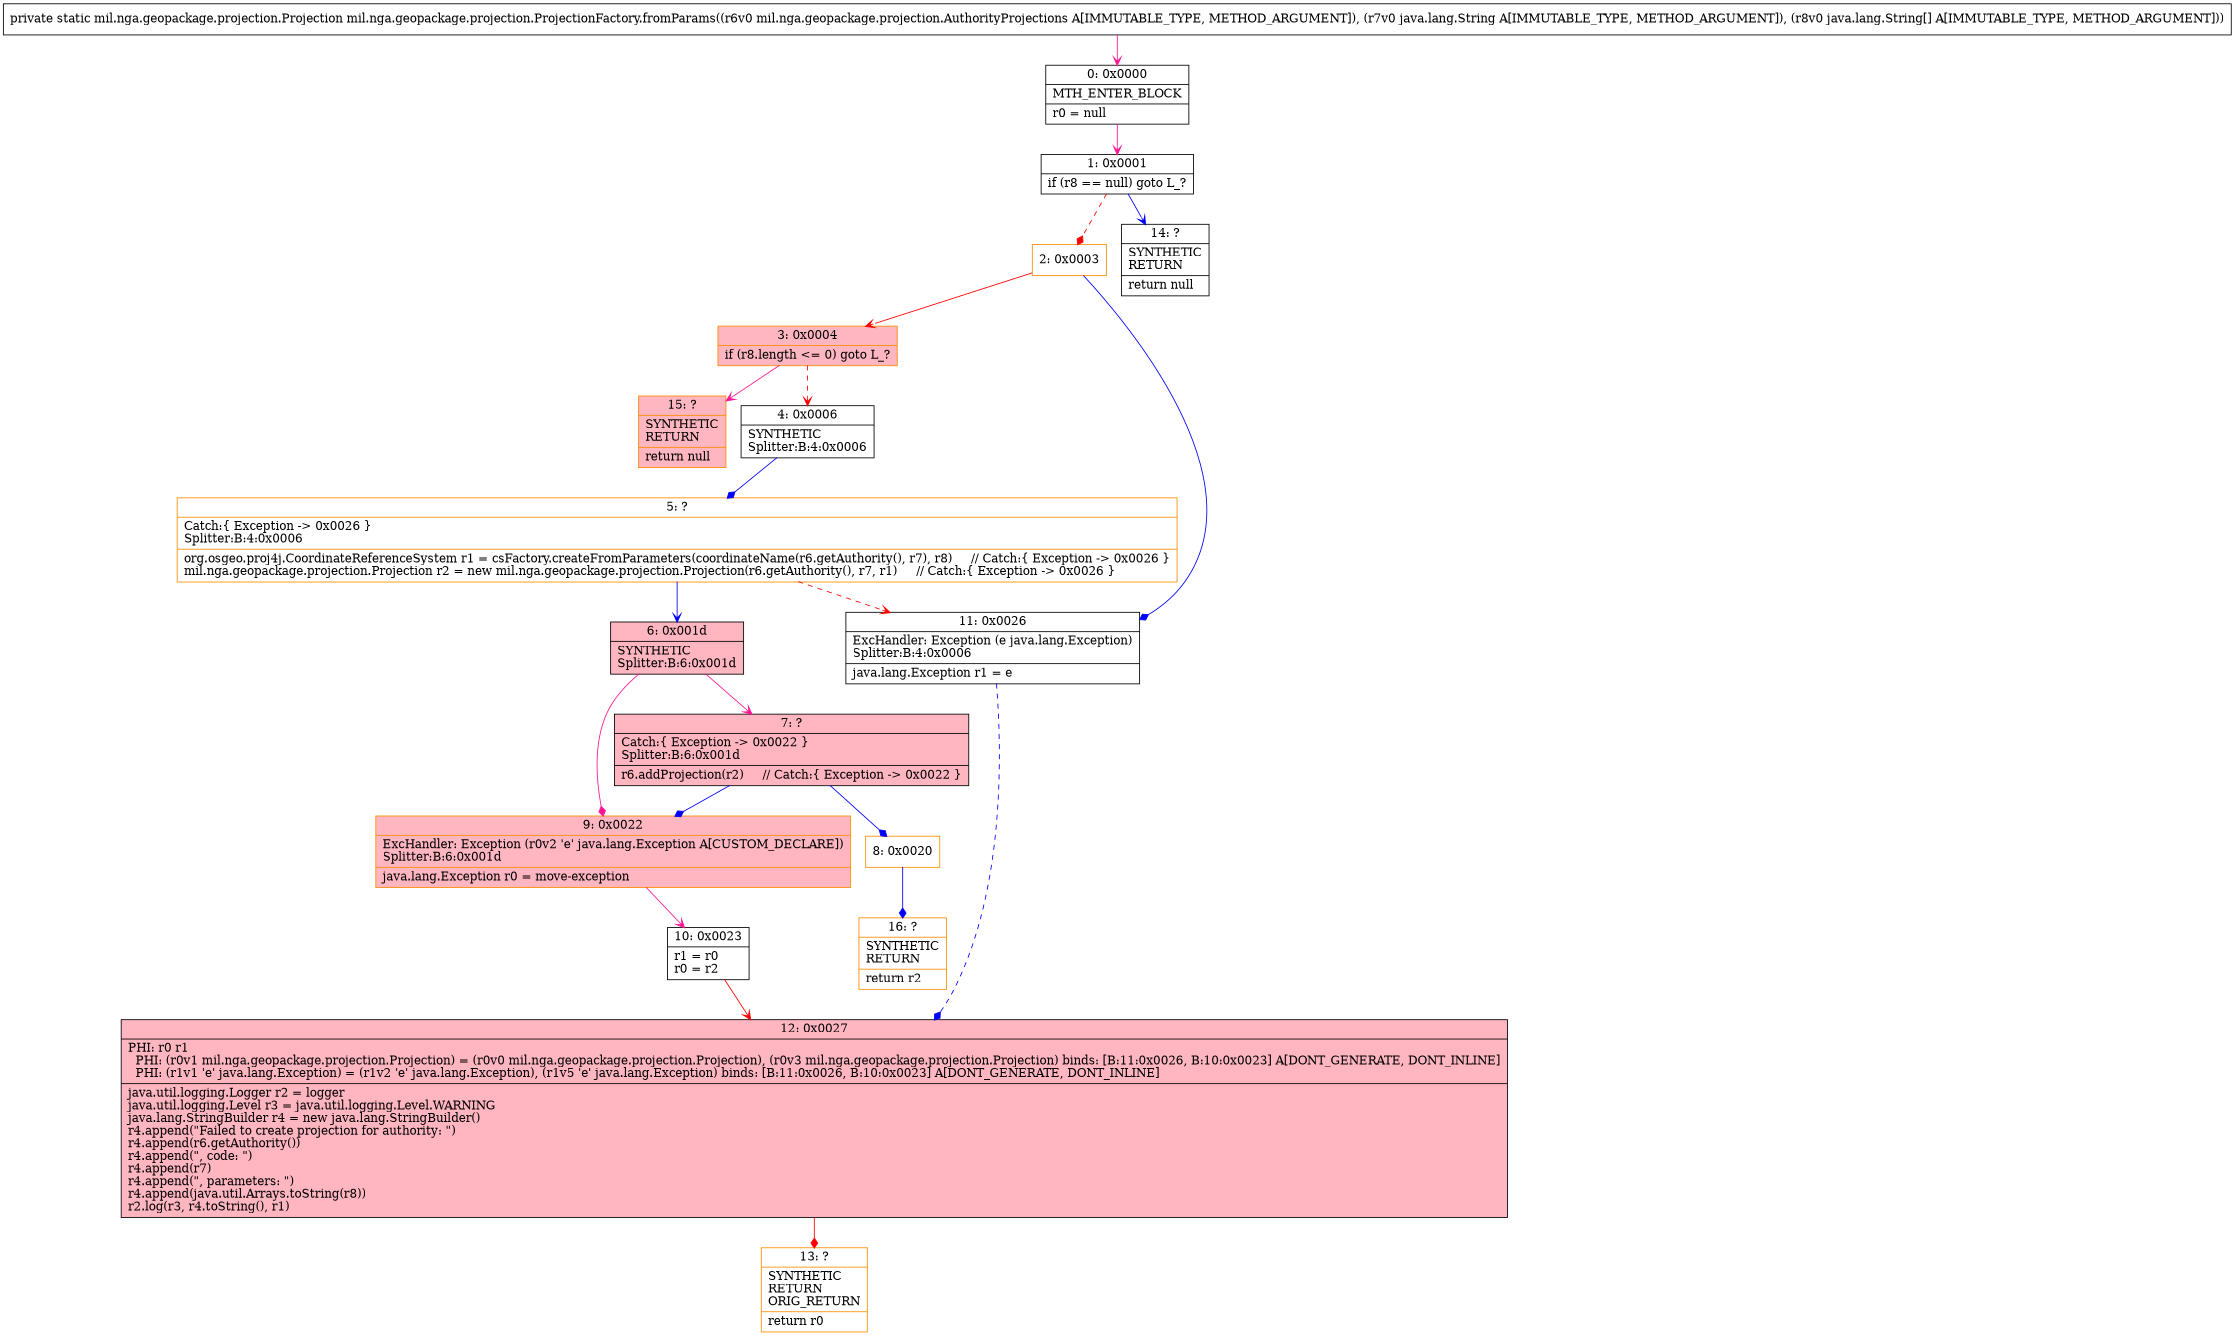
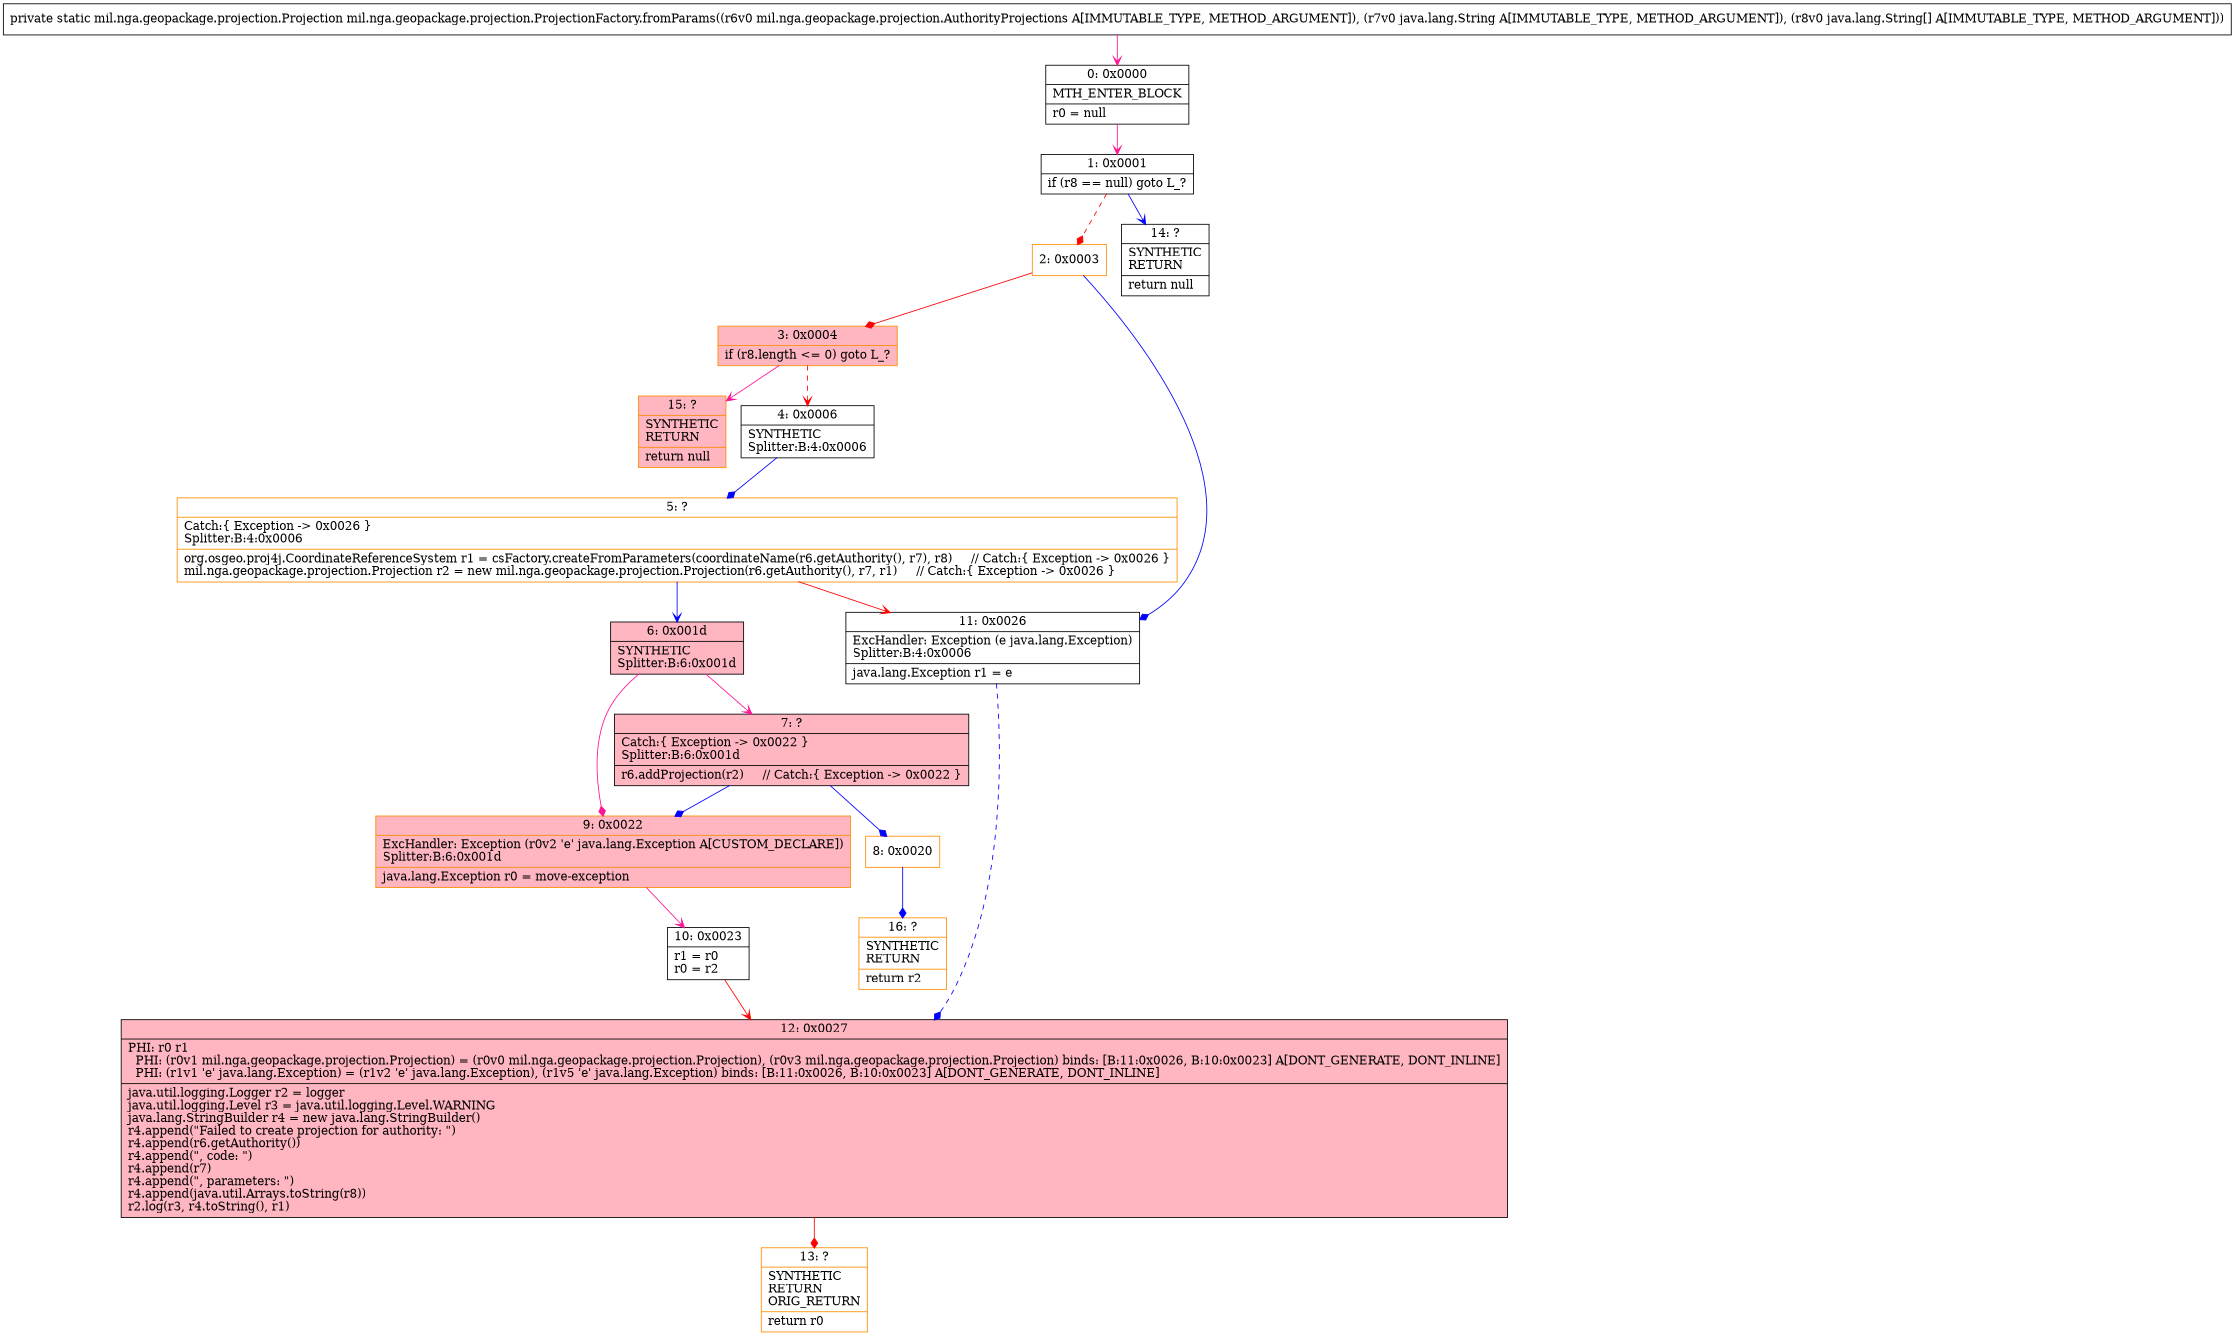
(954, 298) -> (954, 298)
(840, 596) -> (840, 596)
